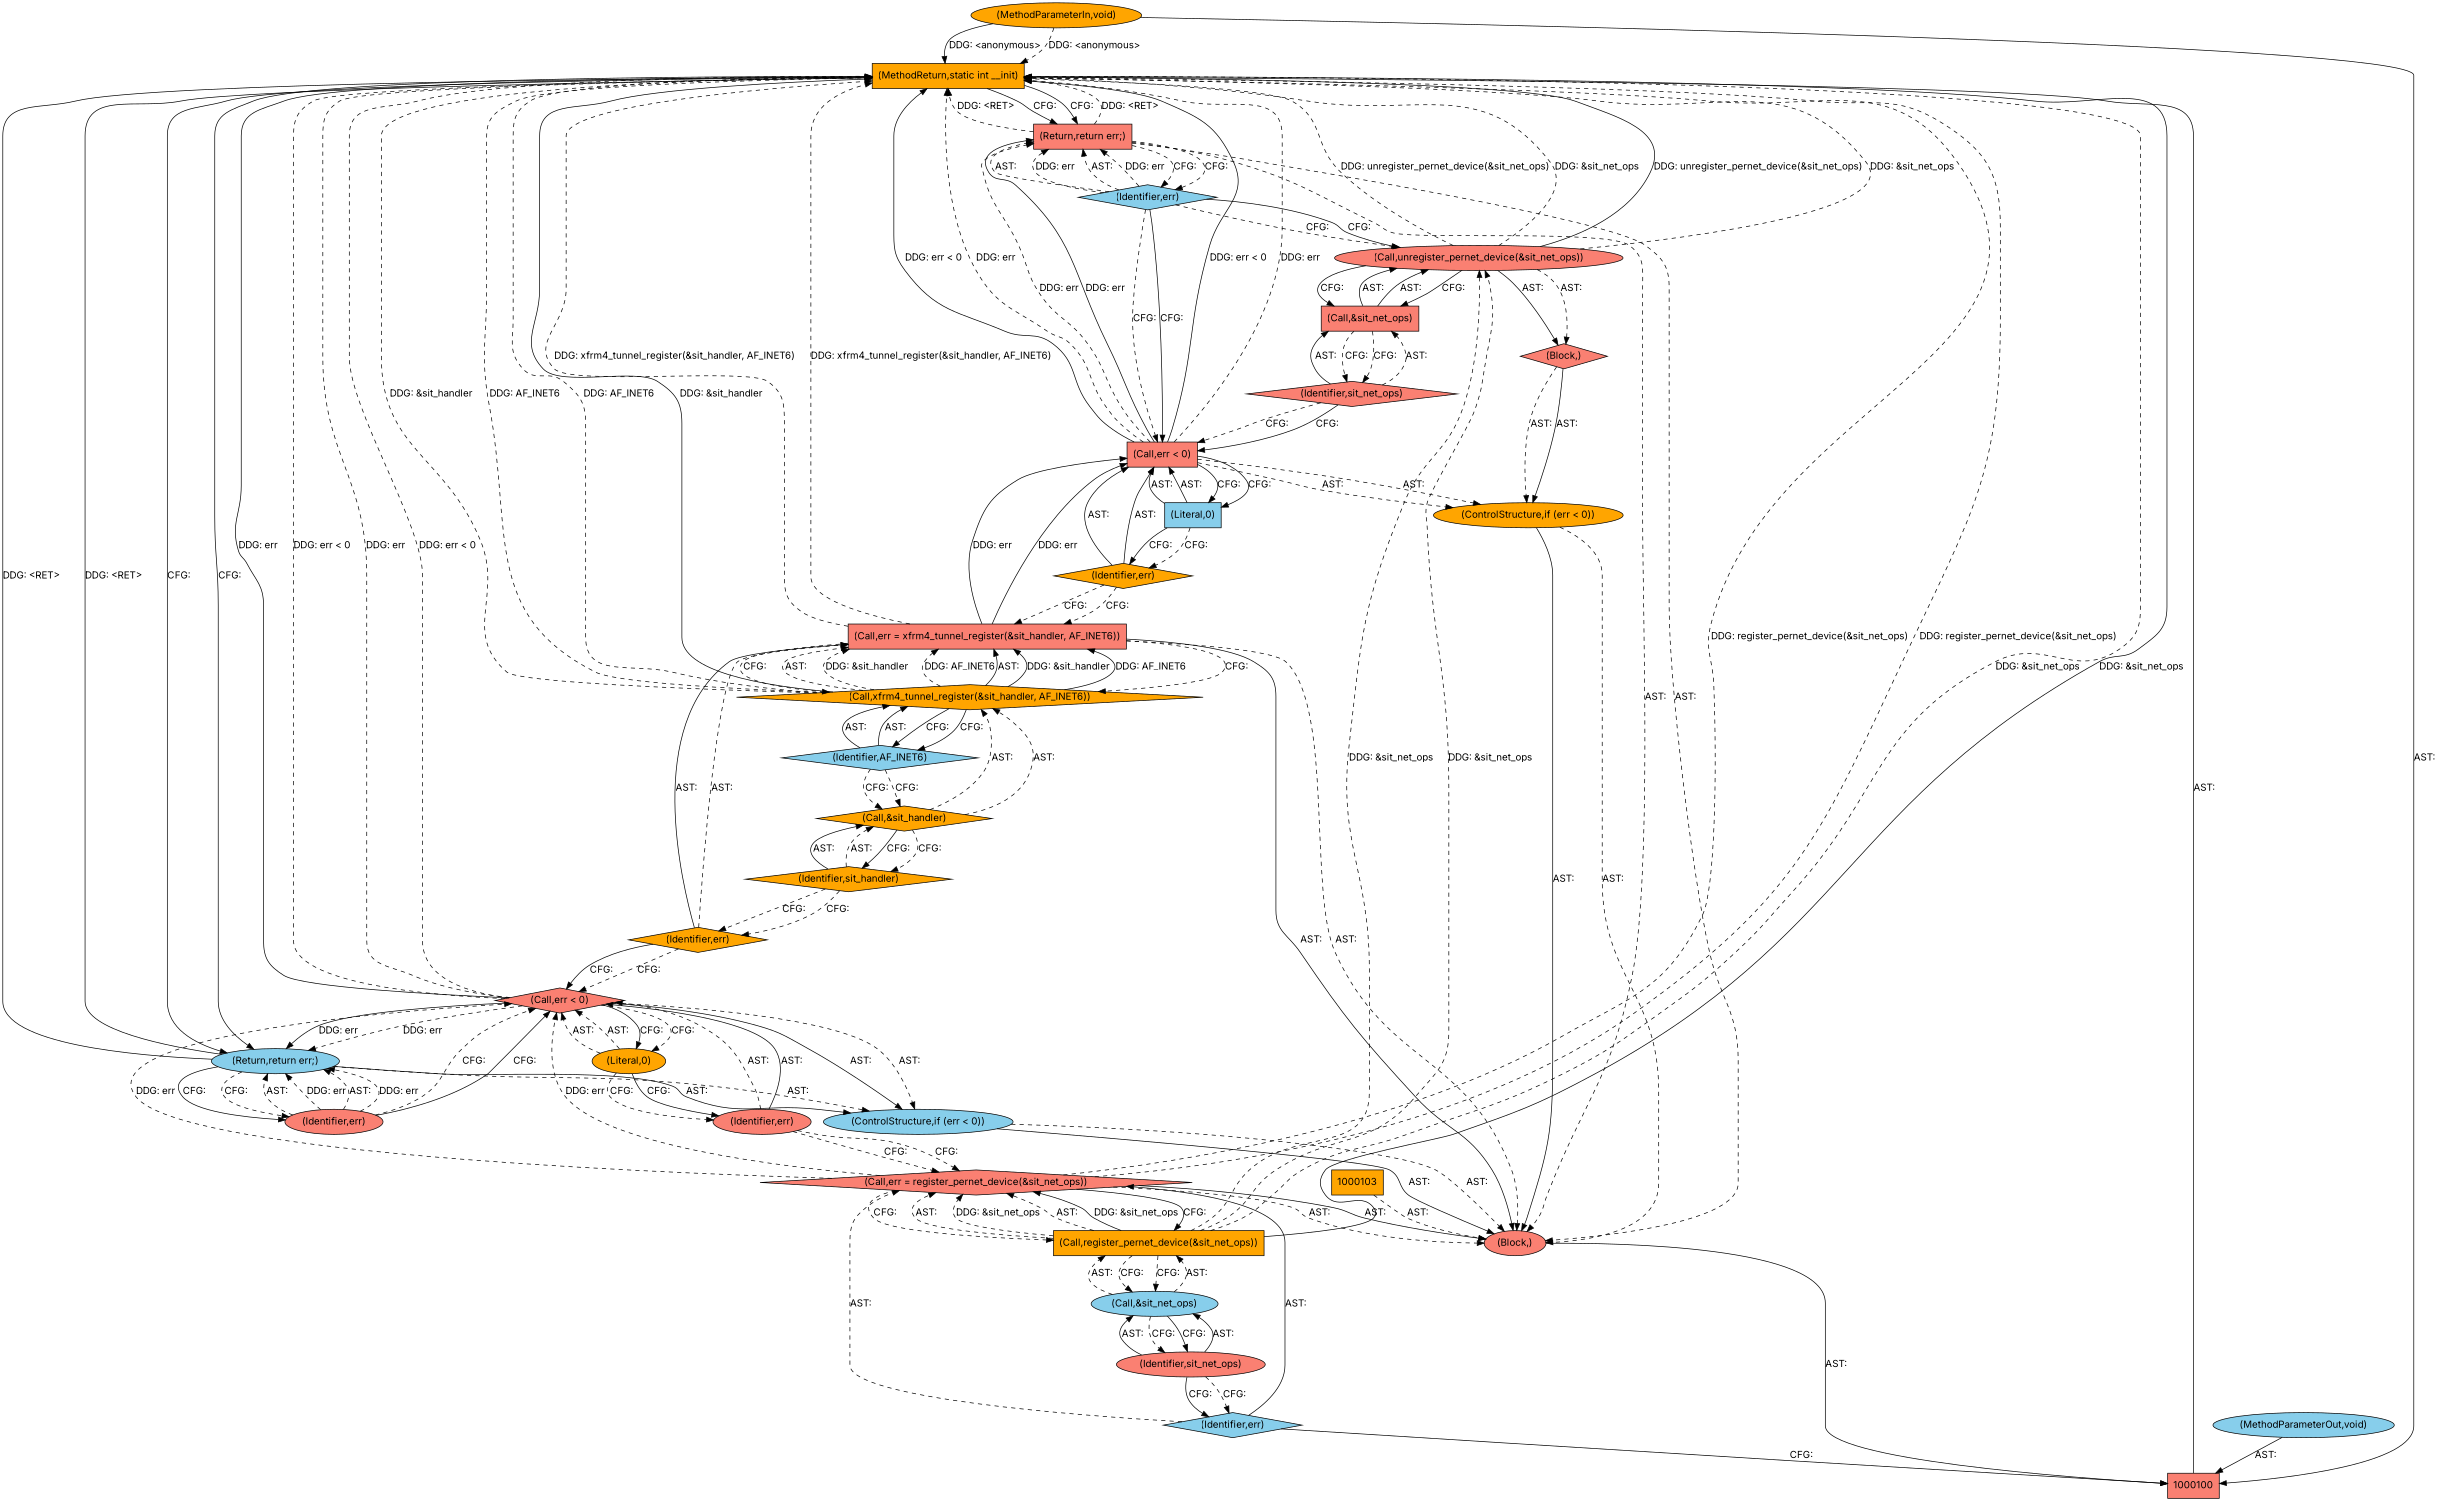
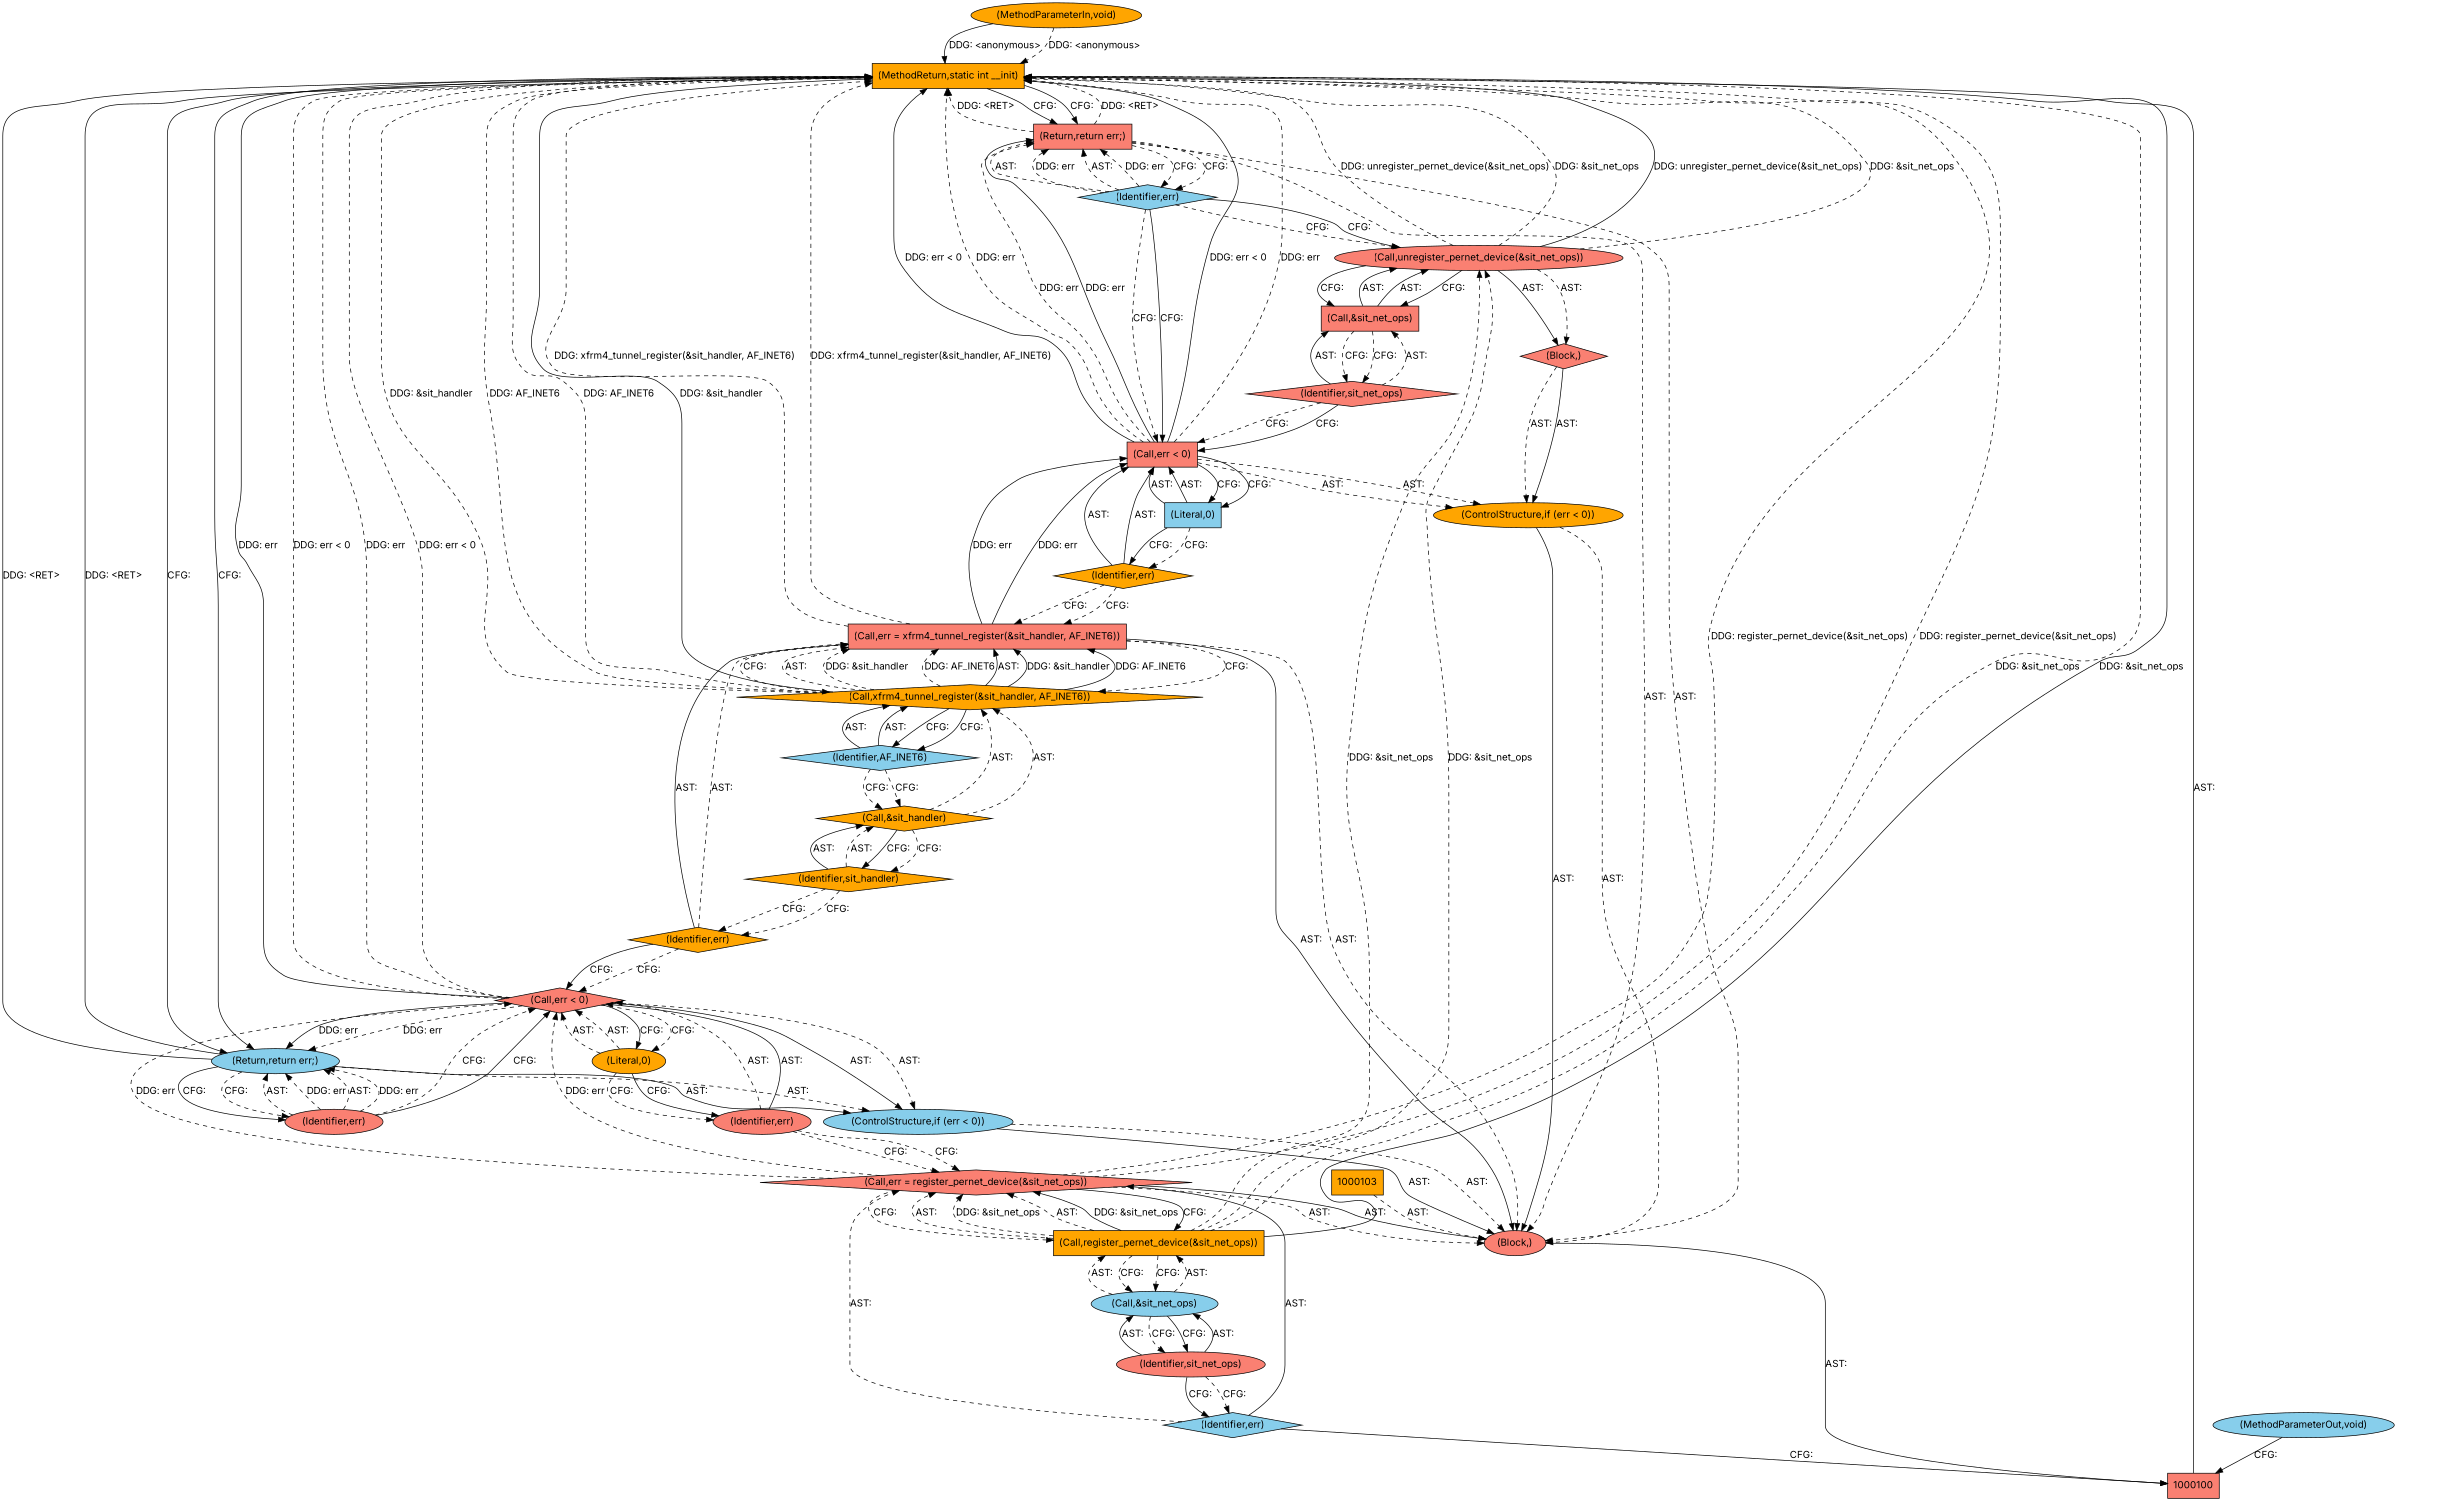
(2414, 215) -> none
(2267, 1455) -> (2267, 1455)
